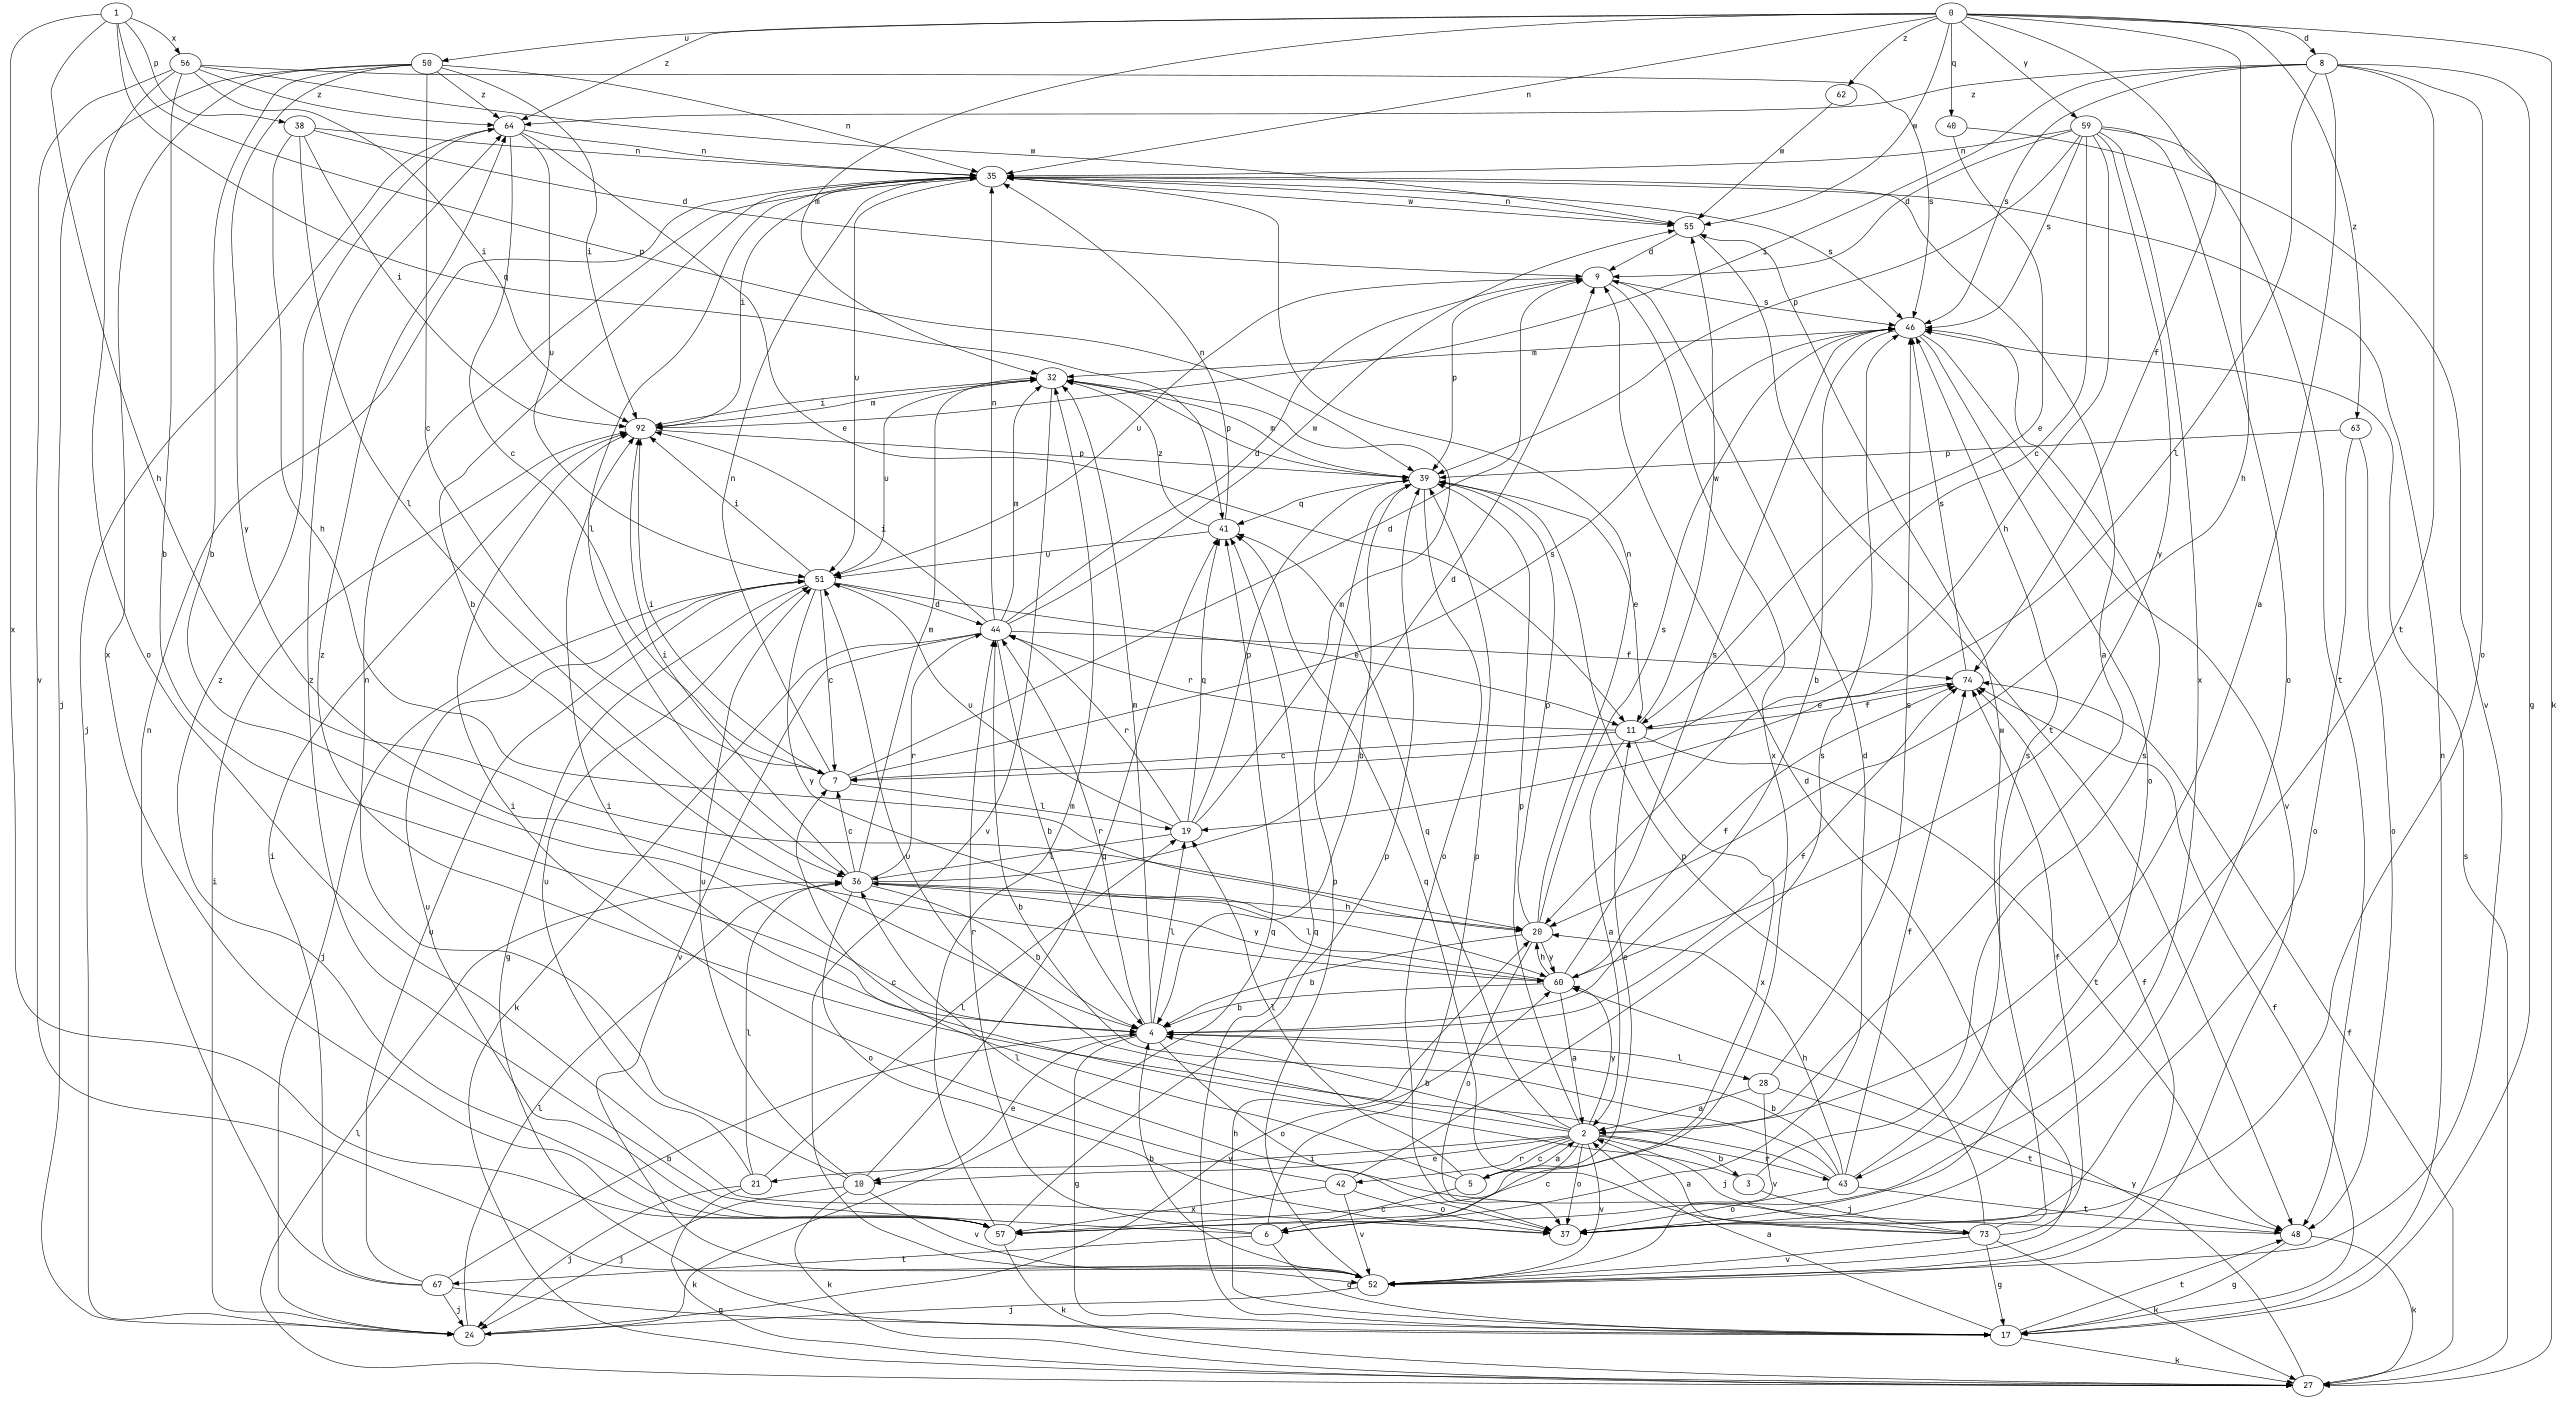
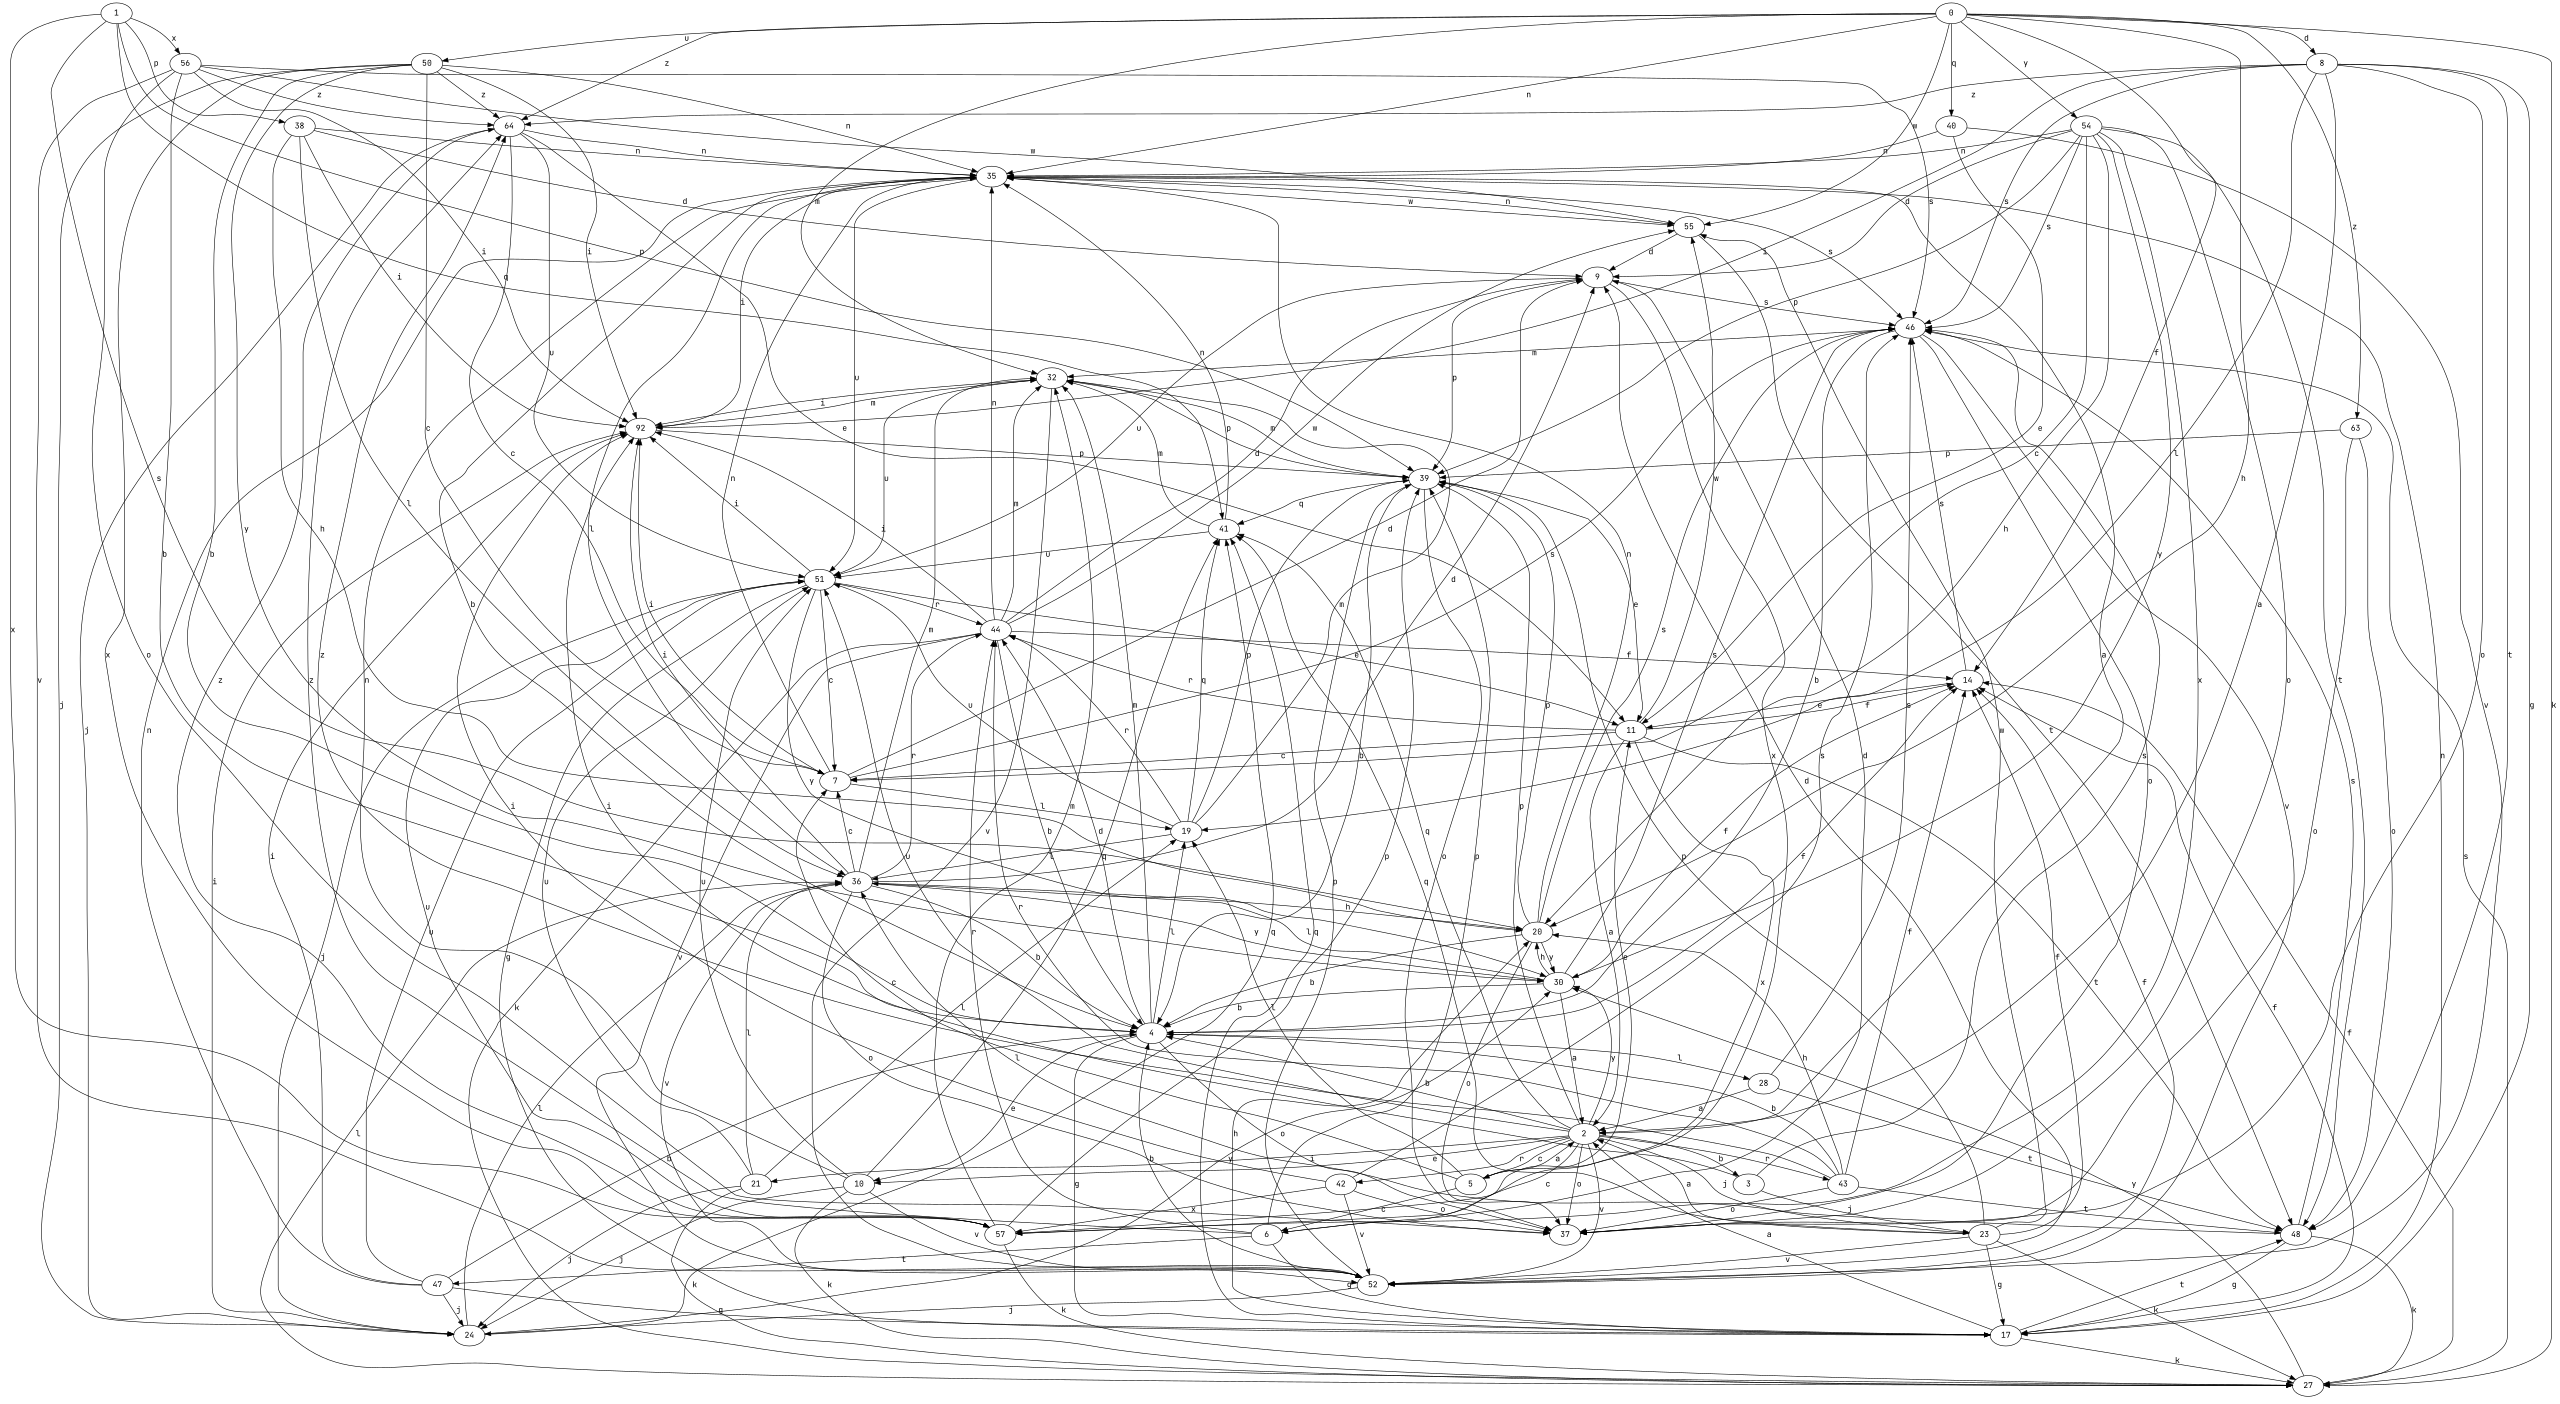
(1841, 95) -> none
(2086, 126) -> (2086, 126)
none -> (1501, 173)
(1161, 454) -> (1161, 454)
(159, 479) -> (159, 479)
(938, 605) -> (938, 605)
(1968, 681) -> (1968, 681)
(2358, 690) -> (2507, 600)
(2012, 793) -> (2321, 690)
(1101, 832) -> (1101, 832)
(1021, 907) -> (1021, 907)
(1559, 983) -> (1559, 983)
(1984, 1235) -> (1984, 1235)
(1641, 1248) -> (783, 1254)
(437, 1285) -> (437, 1285)
